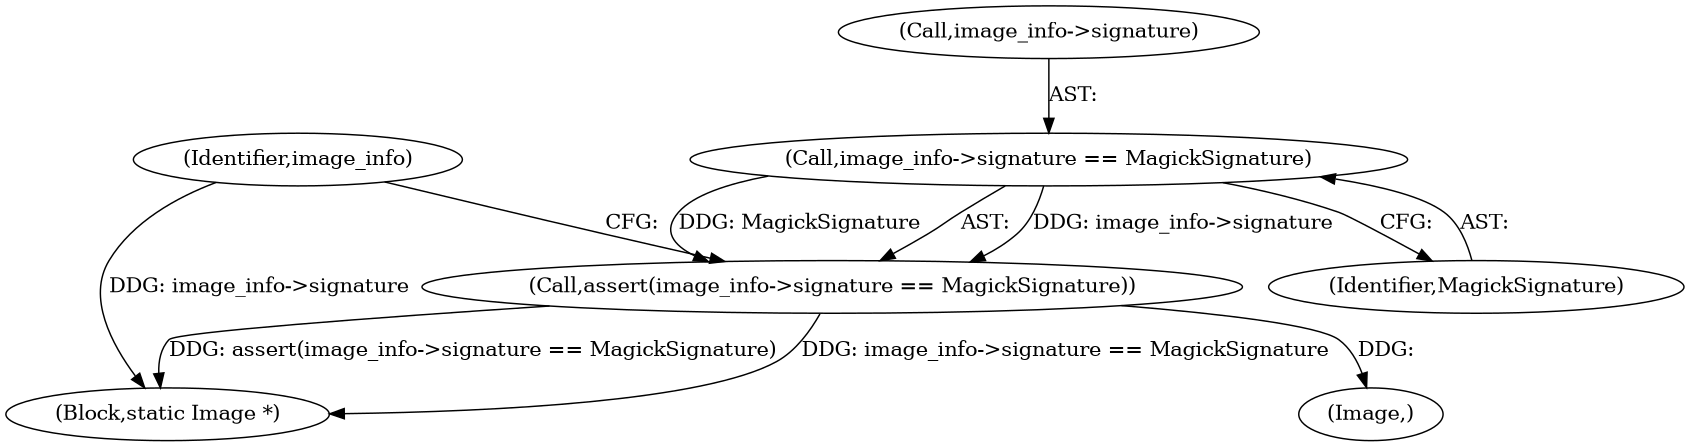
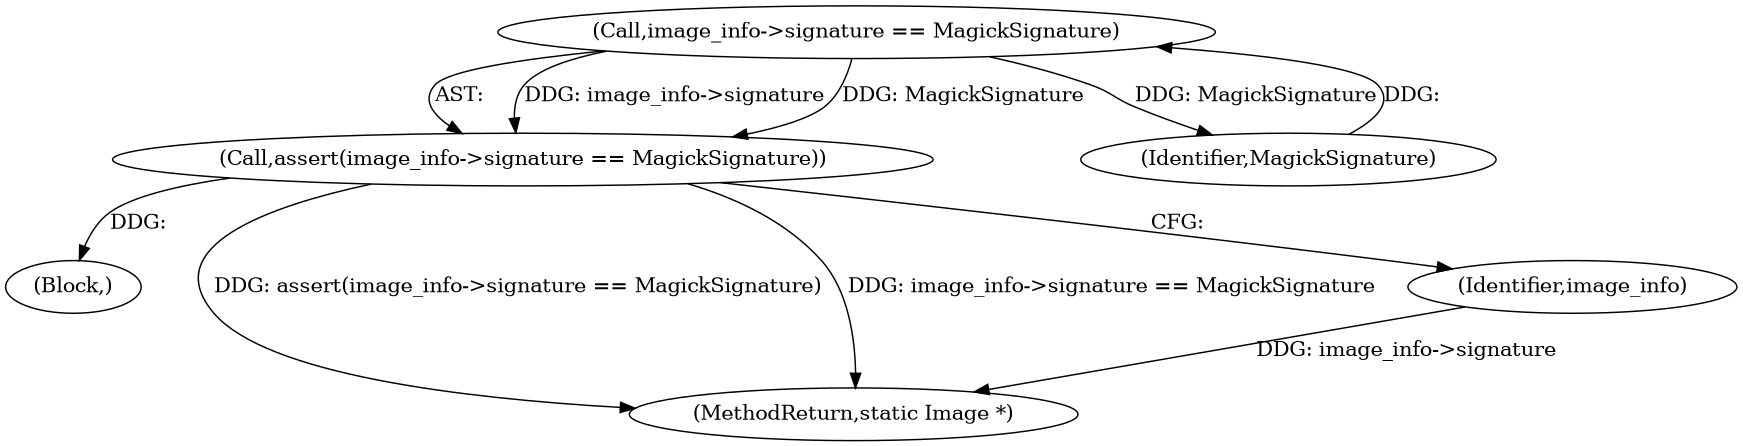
(1049, 32) -> none
(547, 221) -> (1079, 223)
(1410, 223) -> (1256, 96)
(1488, 223) -> (1415, 96)
(168, 414) -> (854, 414)
(1371, 414) -> (73, 287)
